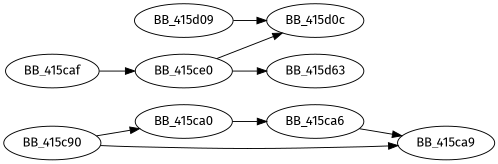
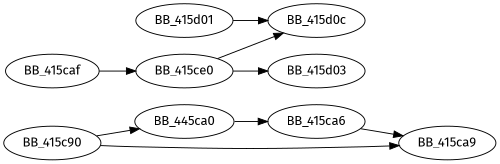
(184, 21) -> (184, 21)
(315, 71) -> (316, 71)
(184, 122) -> (184, 122)
